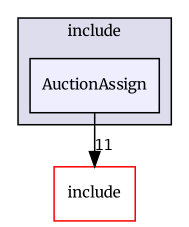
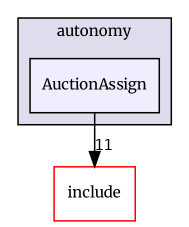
(95, 32) -> (95, 32)
